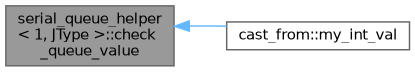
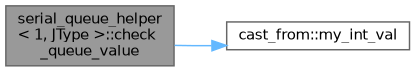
(208, 26) -> (193, 46)
